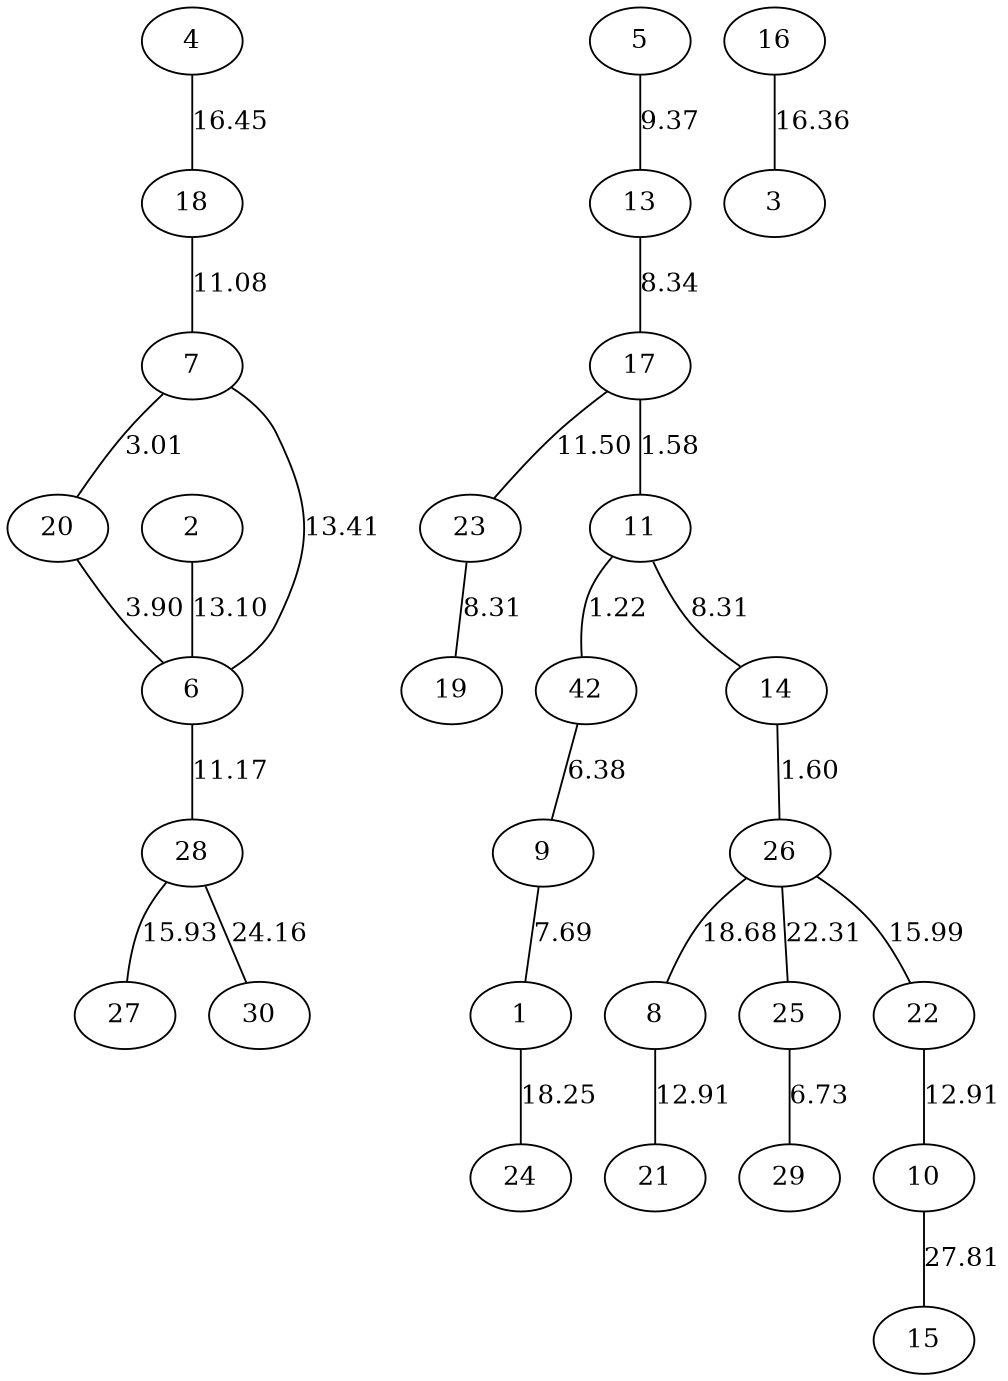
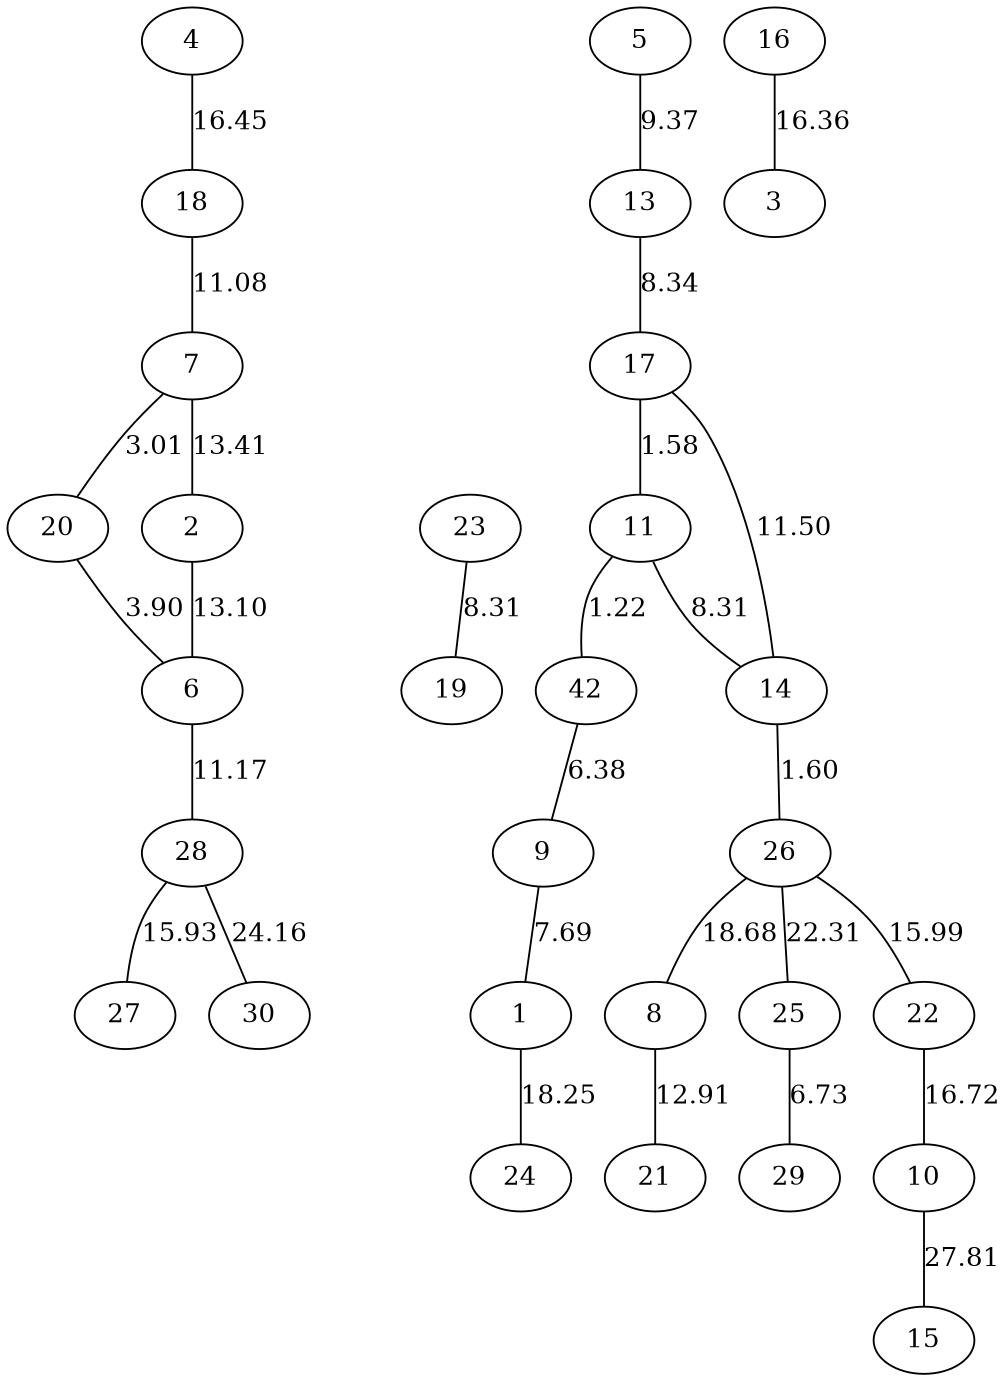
(547, 441) -> (743, 516)
(304, 528) -> (192, 447)
(962, 1097) -> (962, 1097)
